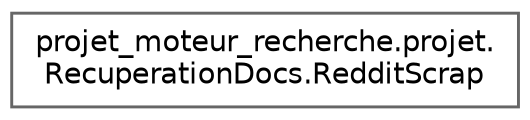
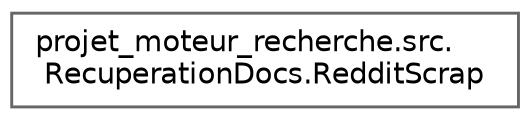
(265, 60) -> (265, 60)
